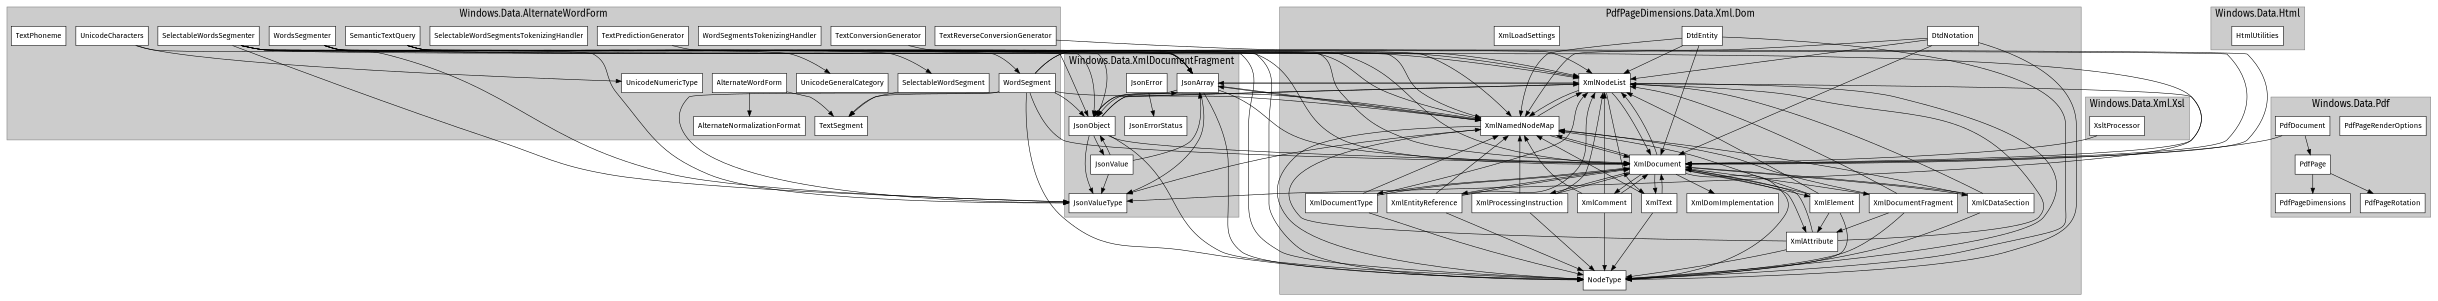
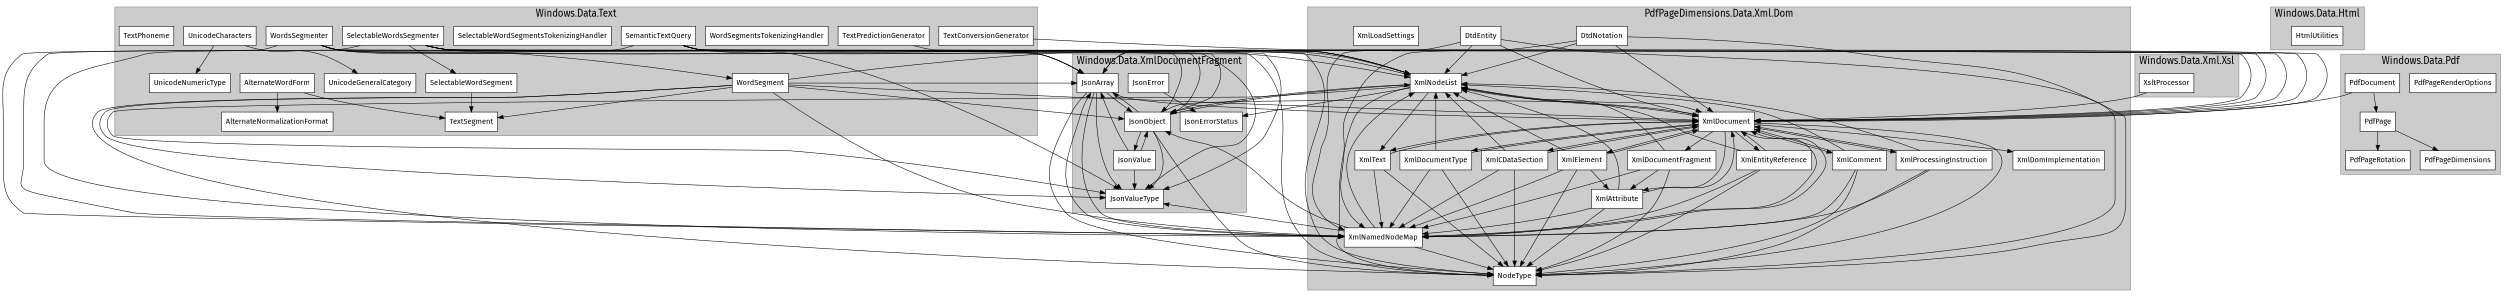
(534, 14) -> (576, 14)
(996, 36) -> none
(1556, 100) -> (1361, 96)
